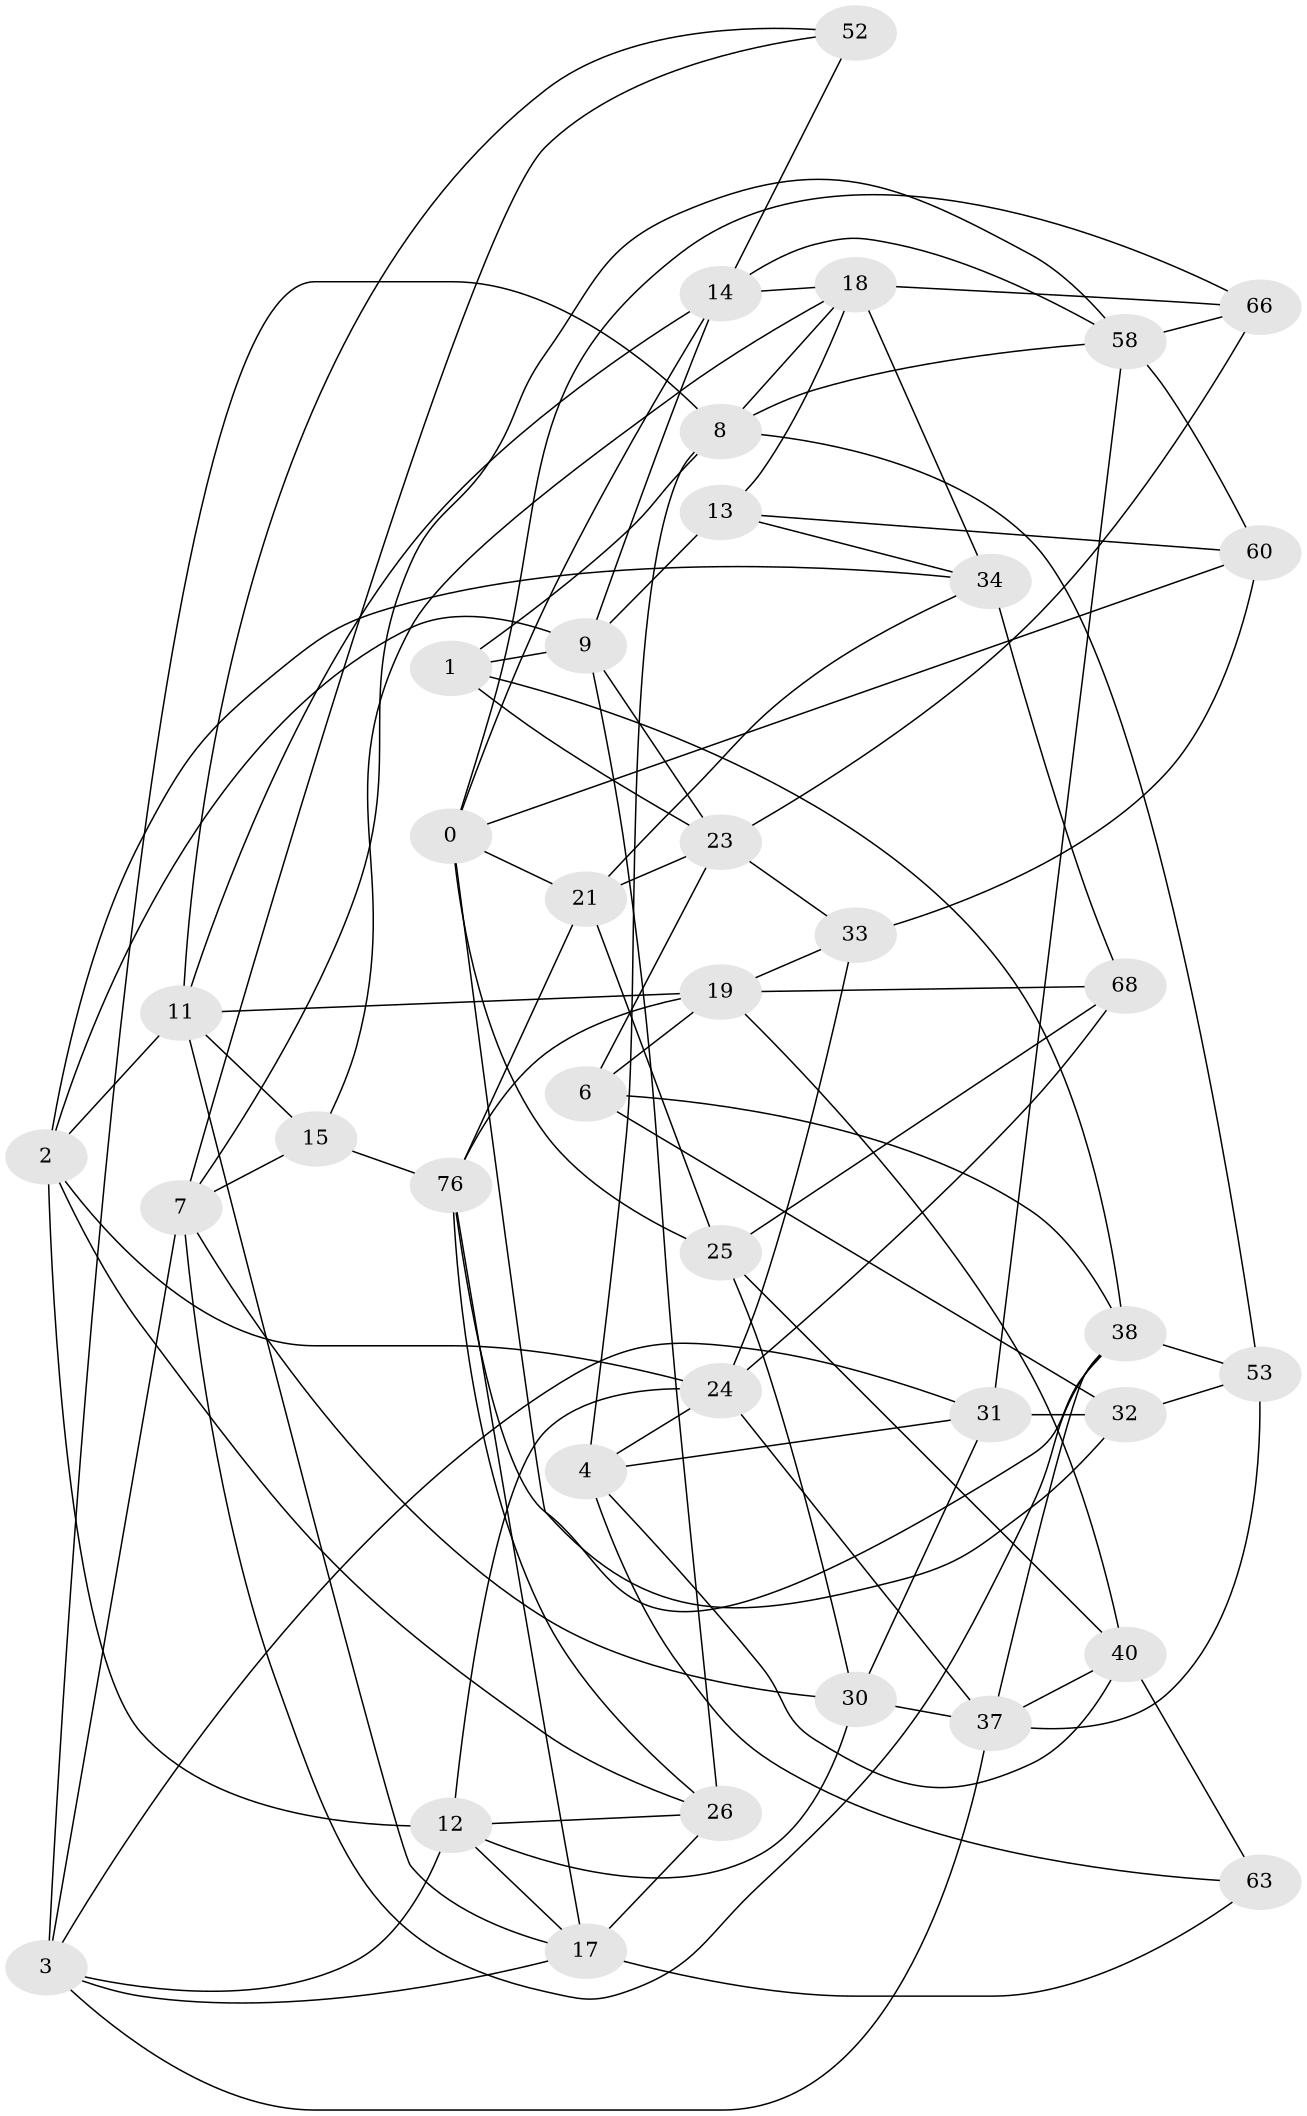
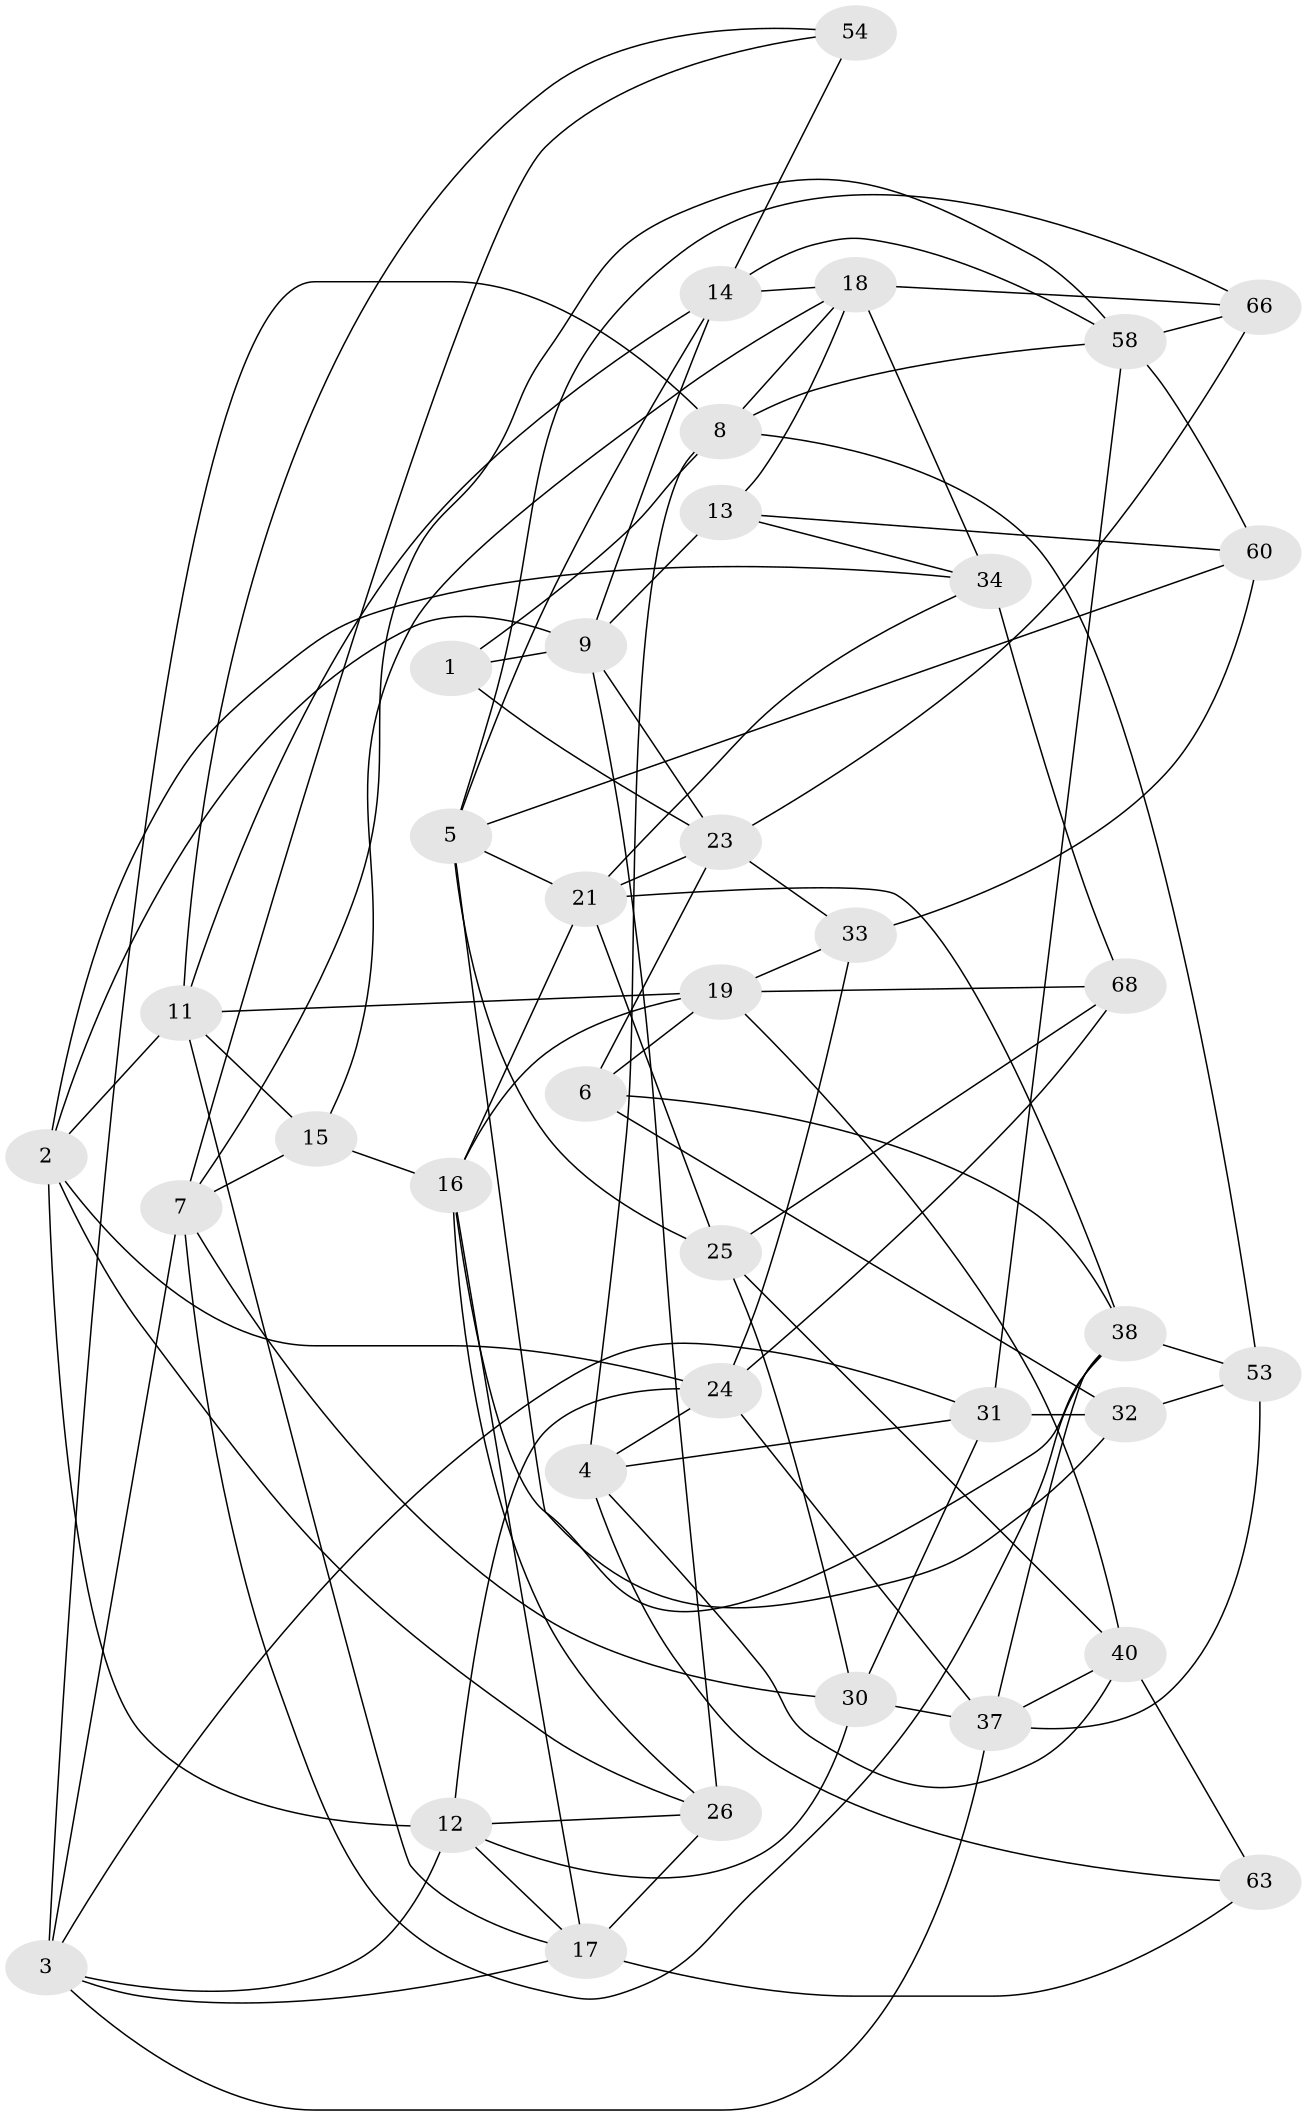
(856, 33) -> (856, 33)
(451, 836) -> (451, 836)
(921, 882) -> (961, 970)
(451, 1185) -> (451, 1185)
